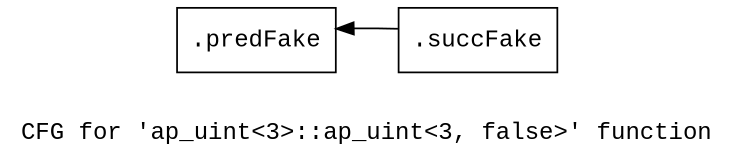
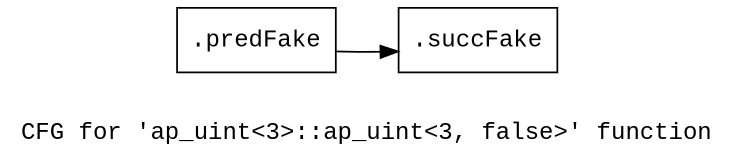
(376, 28) -> (358, 52)
